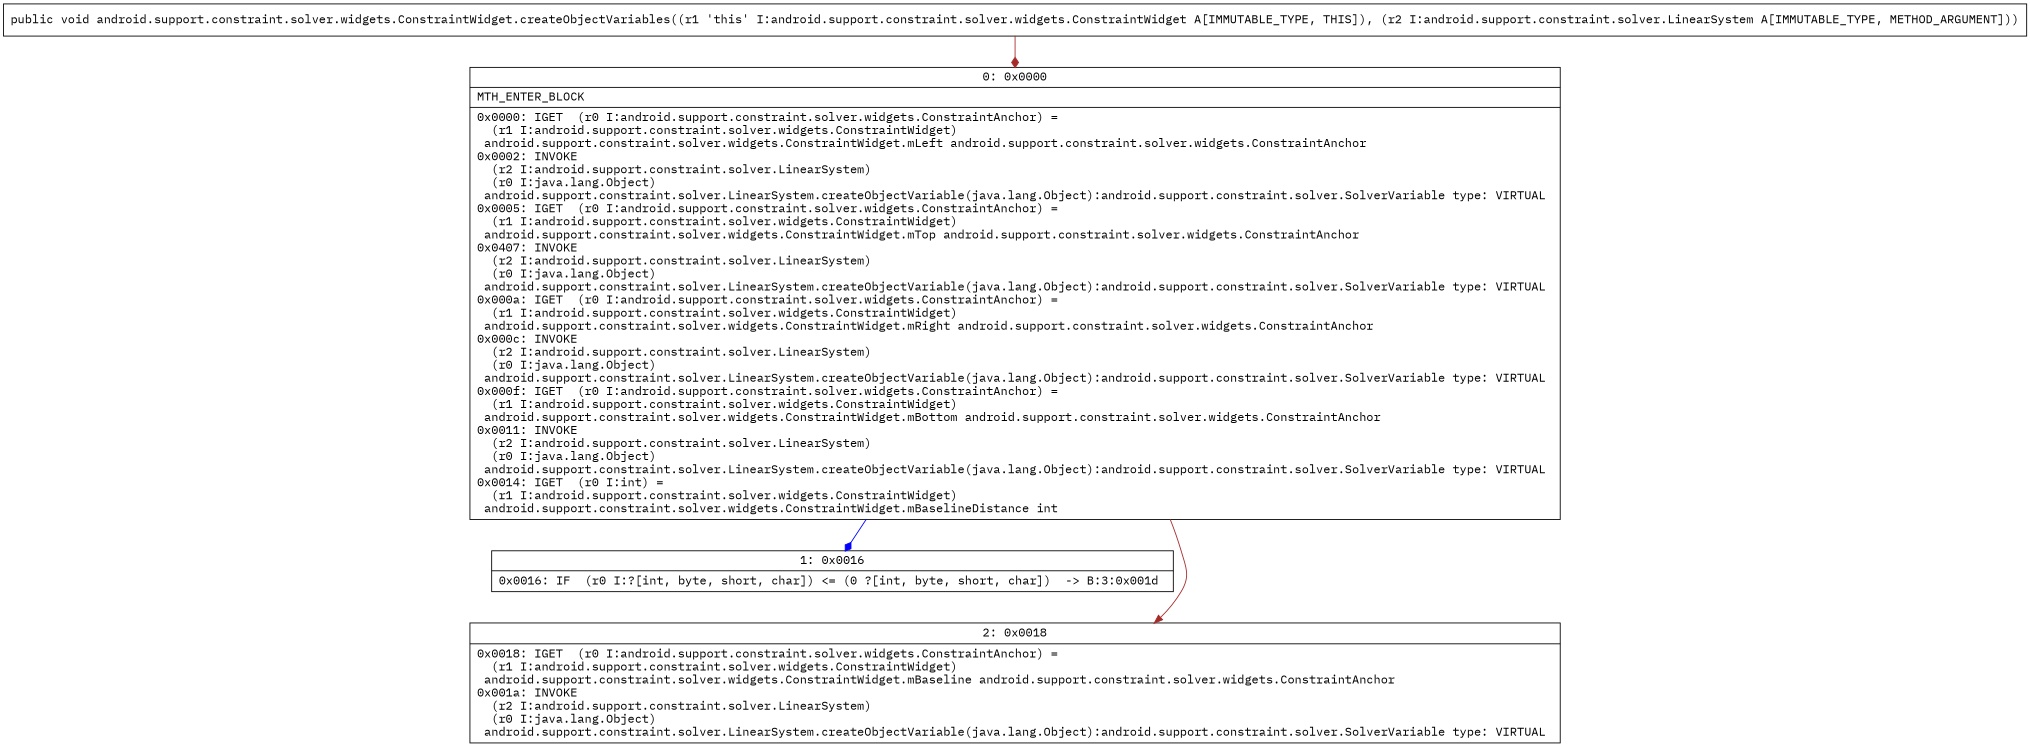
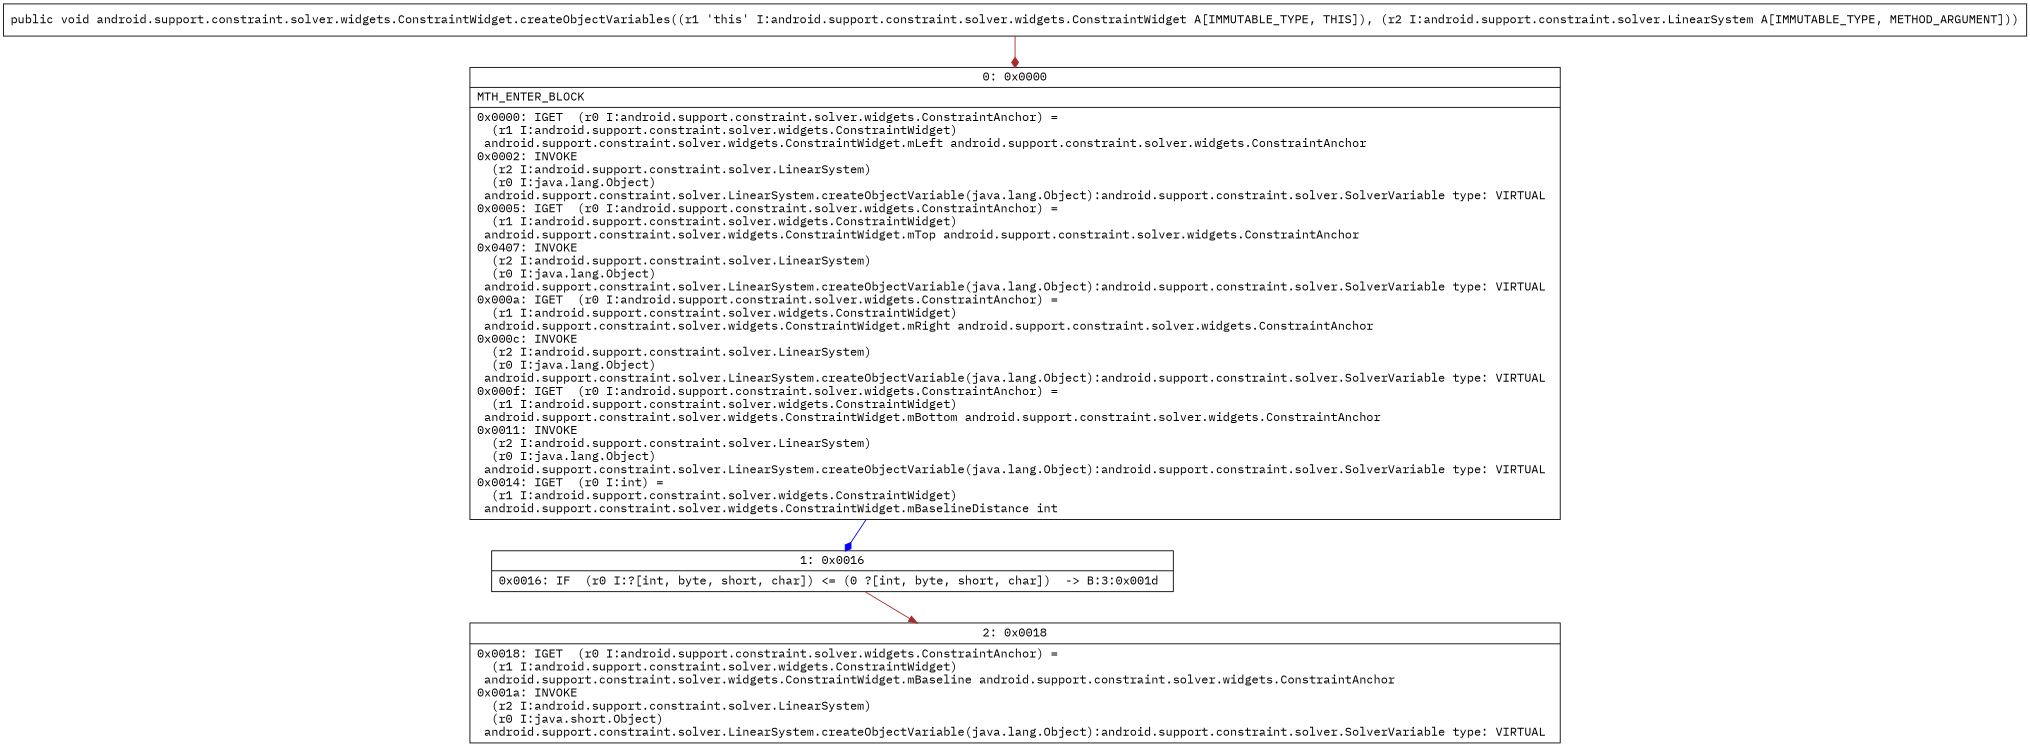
(1186, 571) -> (887, 605)
(567, 719) -> (570, 719)
